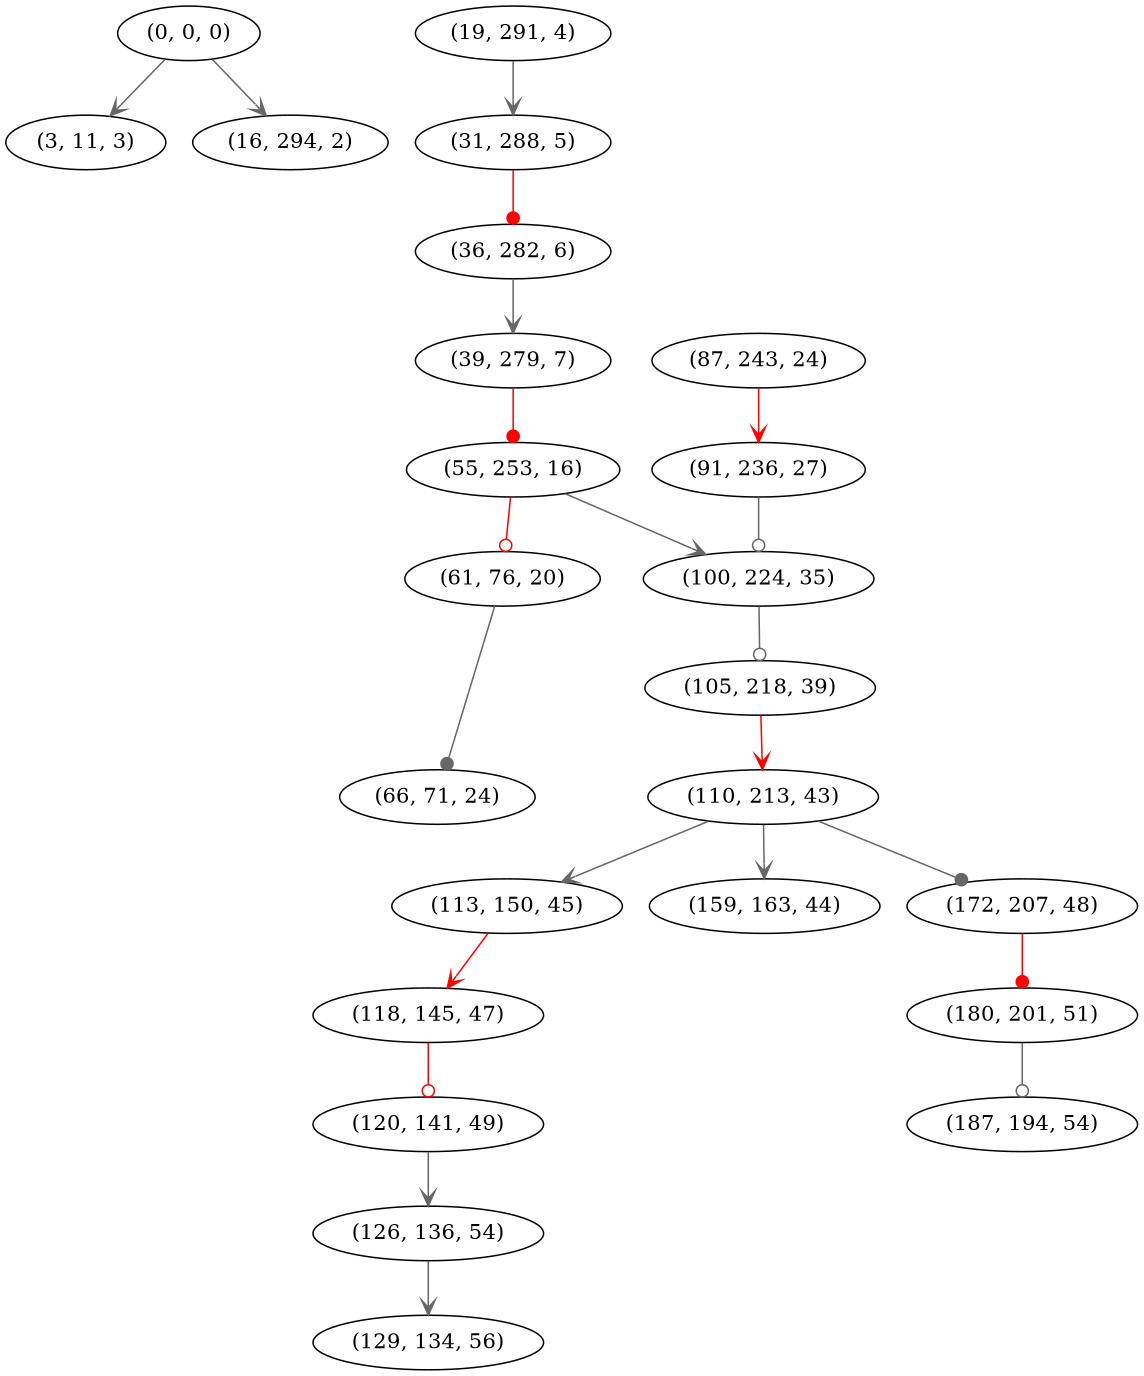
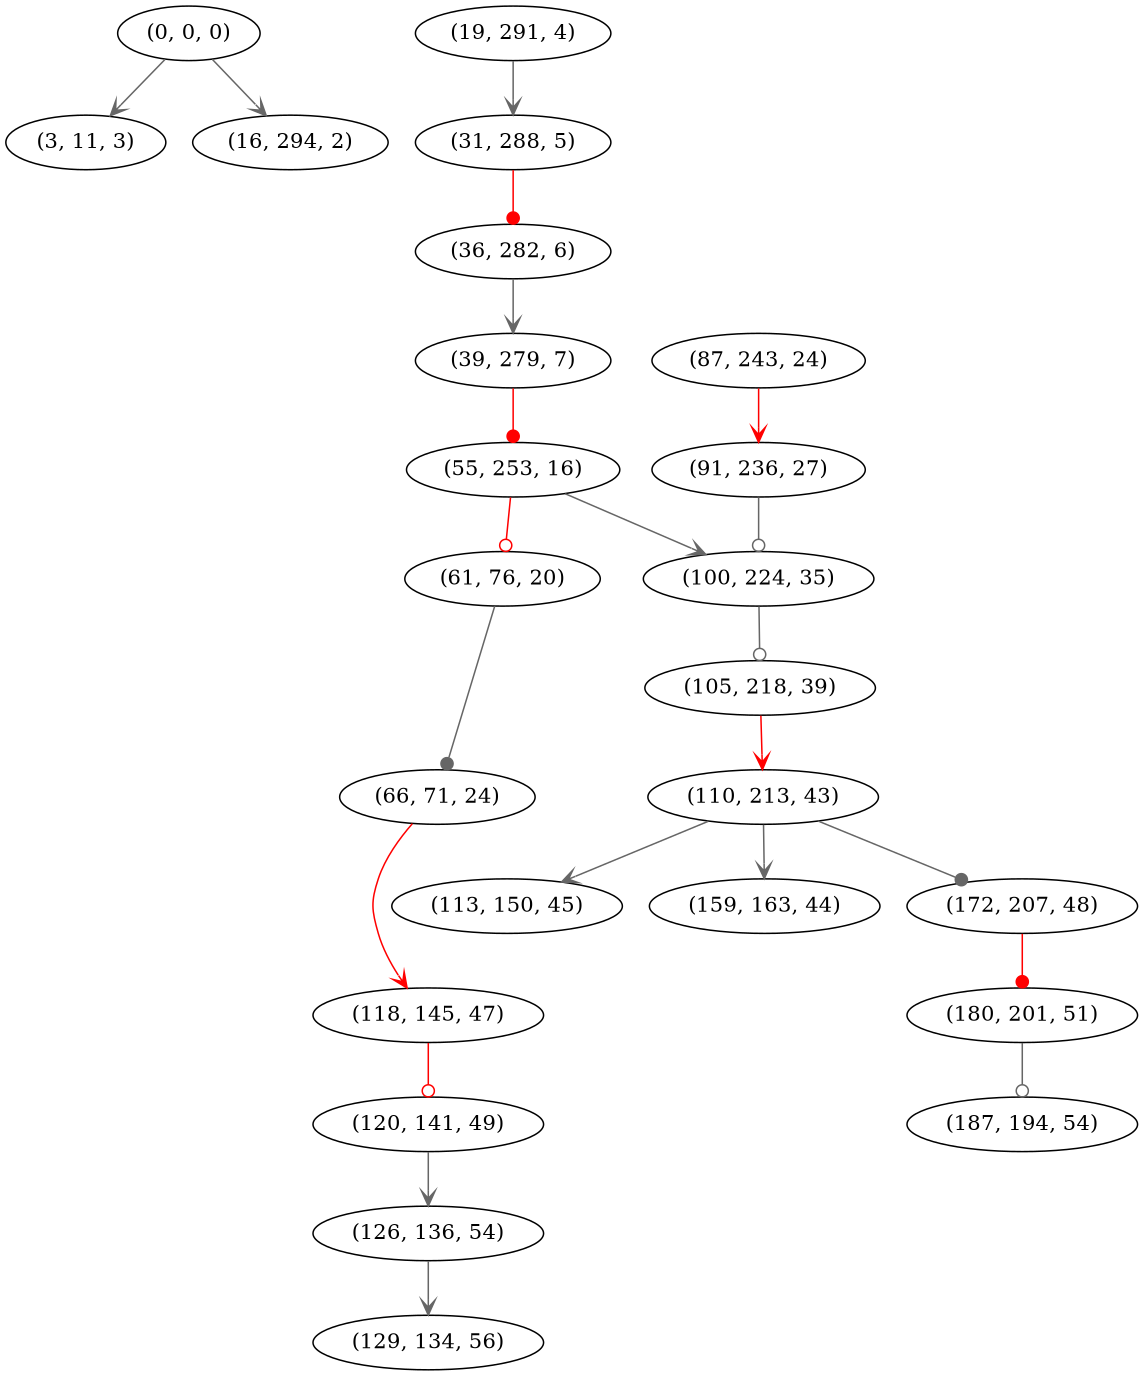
(472, 955) -> (374, 897)
